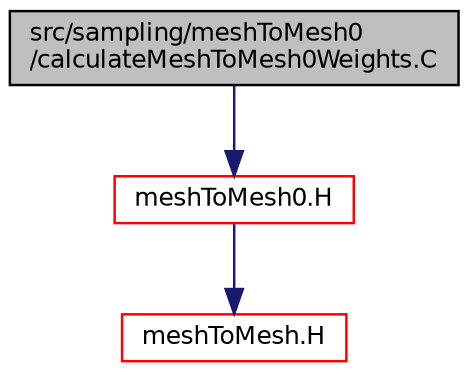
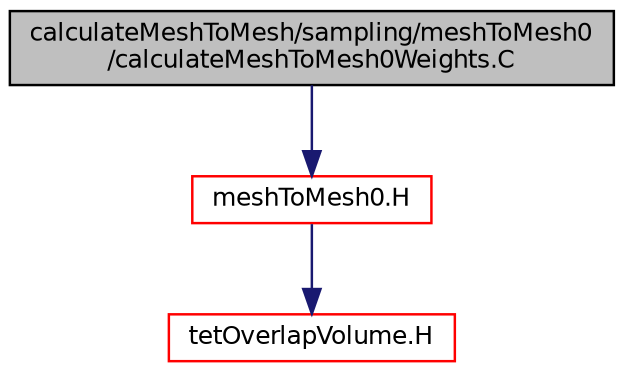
(234, 48) -> (312, 48)
(234, 338) -> (312, 338)
